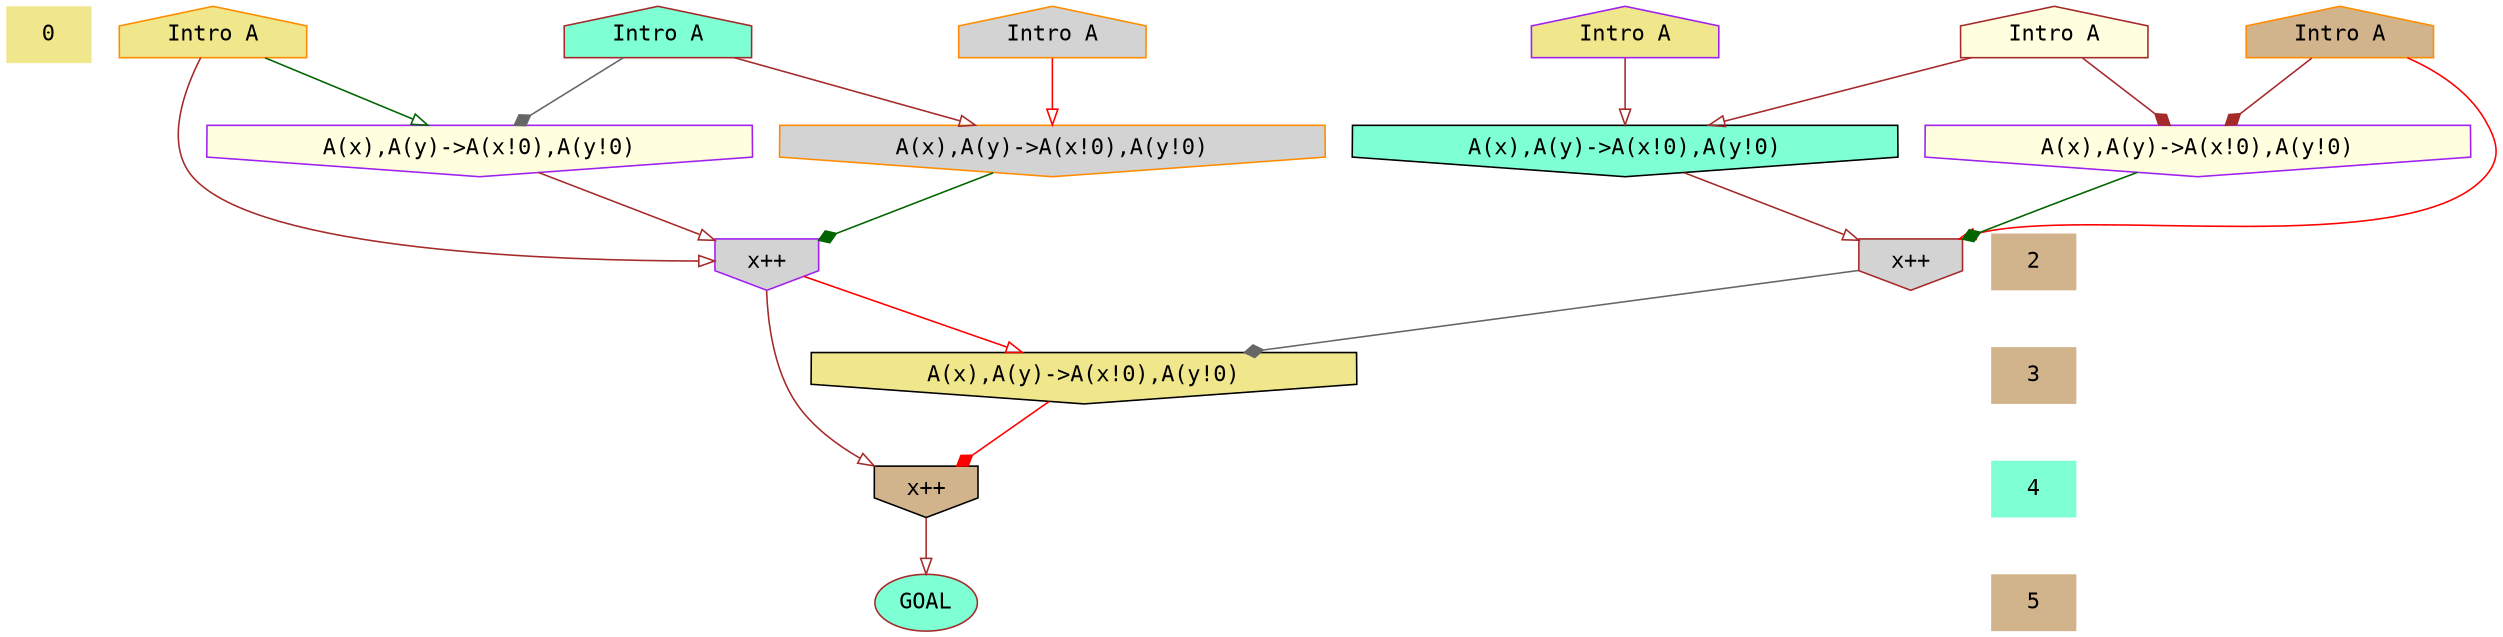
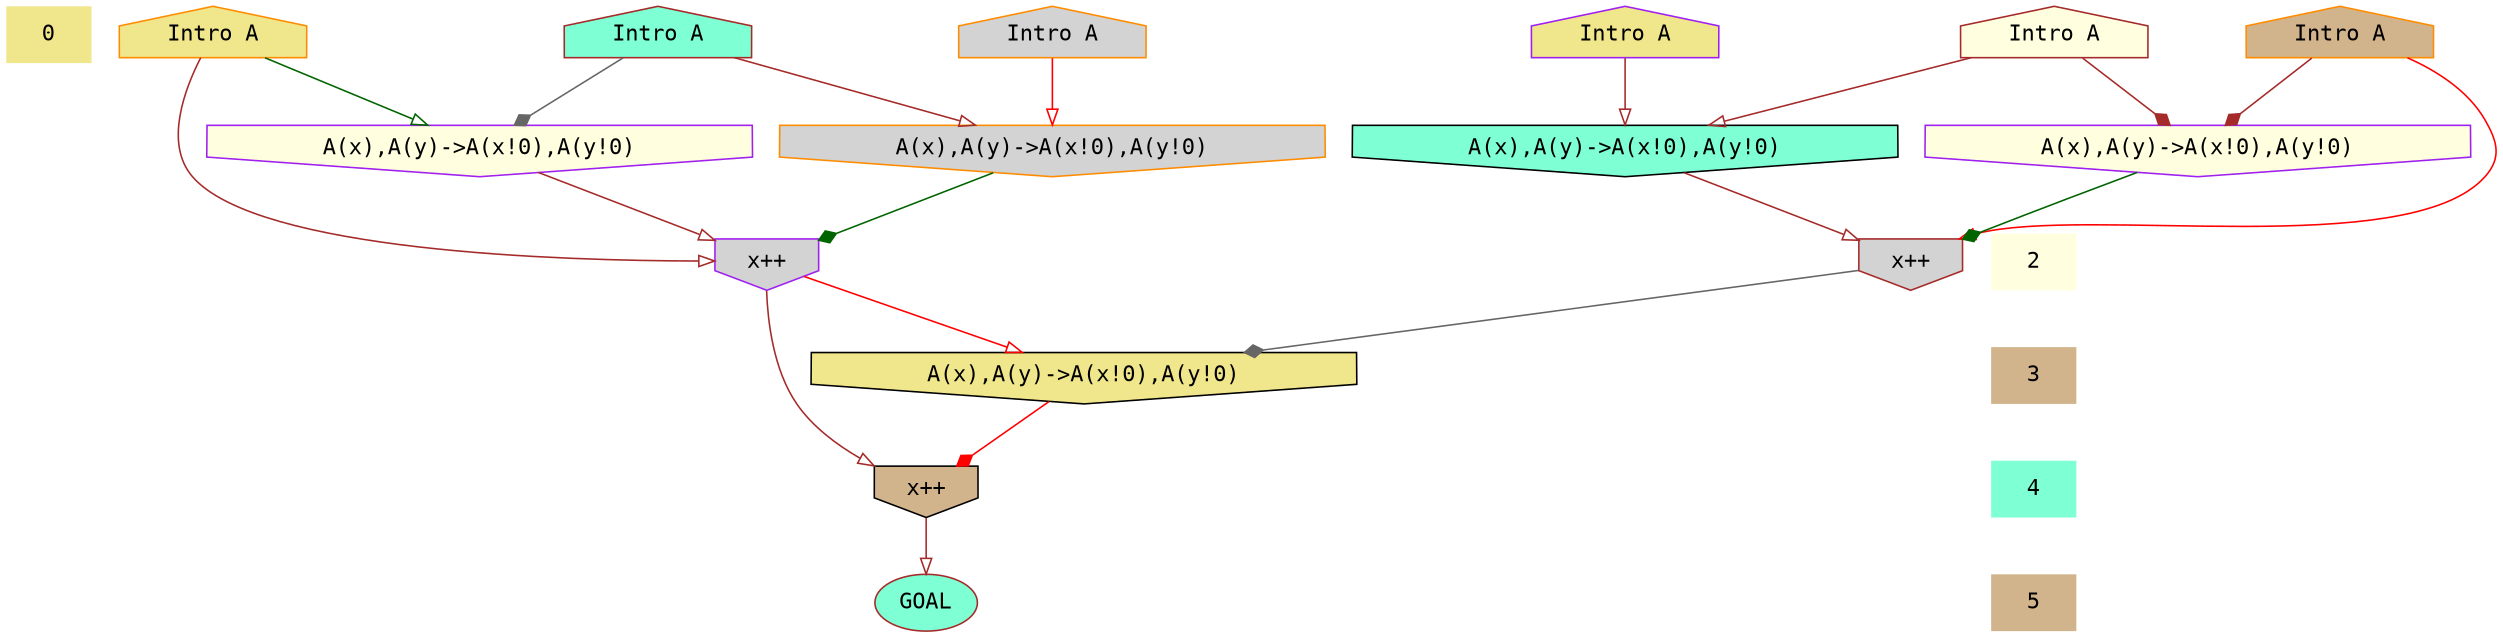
(2034, 262) -> (2034, 262)
